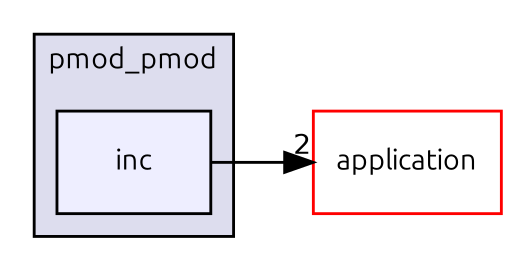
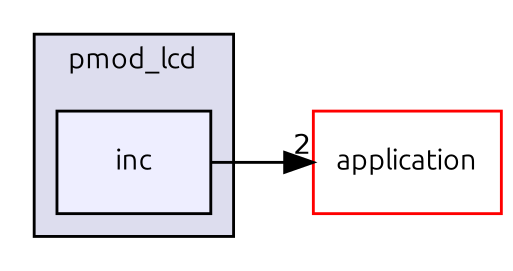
(134, 61) -> (134, 61)
